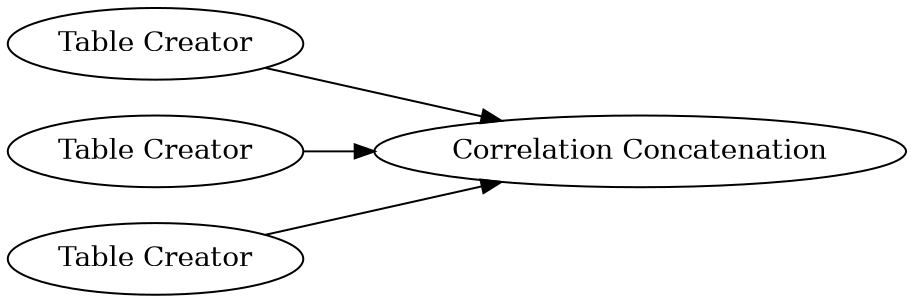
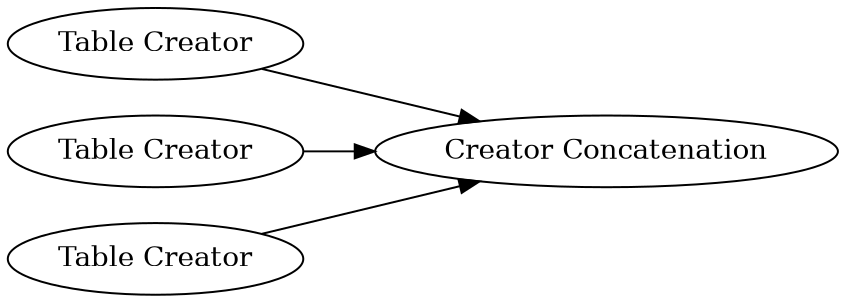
(640, 151) -> (607, 151)
